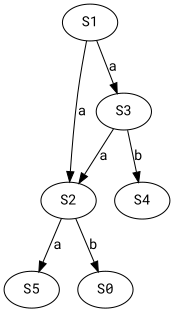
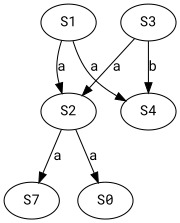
(105, 62) -> (89, 73)
(94, 245) -> (94, 156)
(32, 290) -> (32, 201)
